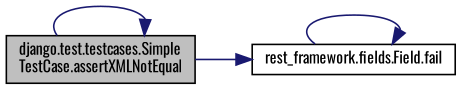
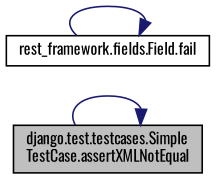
(216, 59) -> none
